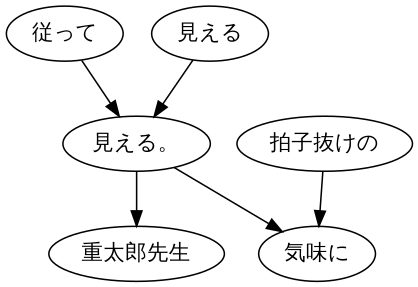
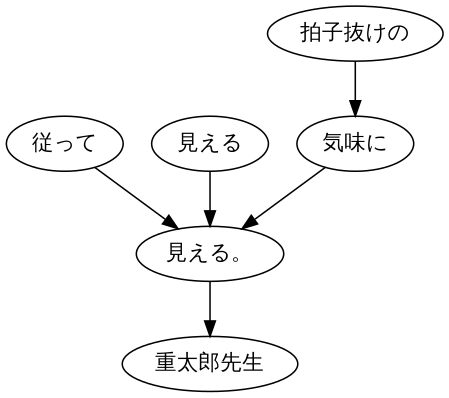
(221, 196) -> (290, 193)
